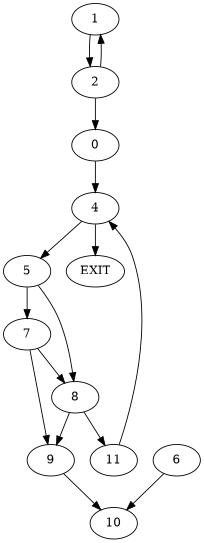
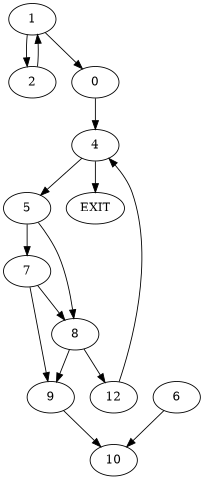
(95, 109) -> (61, 48)
(114, 460) -> (114, 397)
